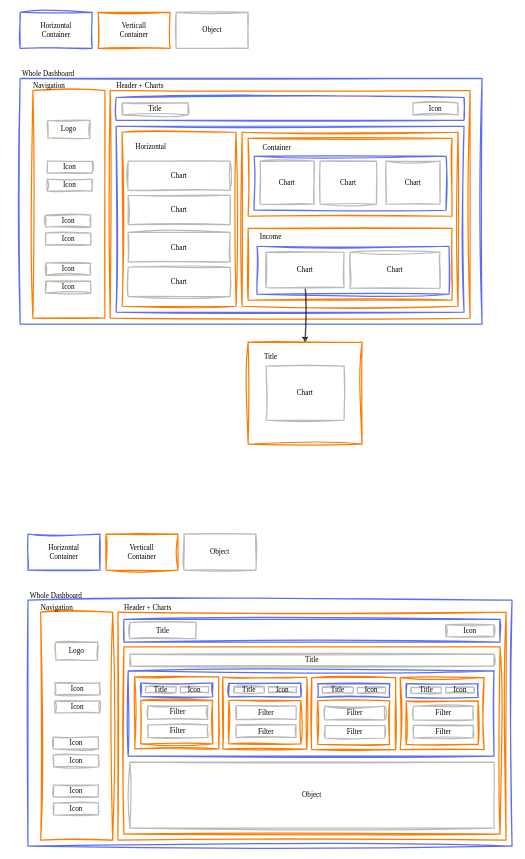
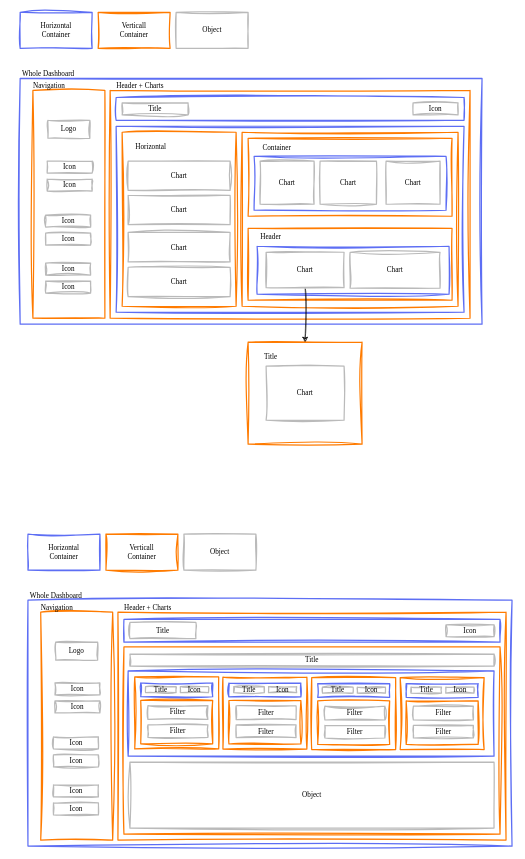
(271, 237) -> (271, 237)
